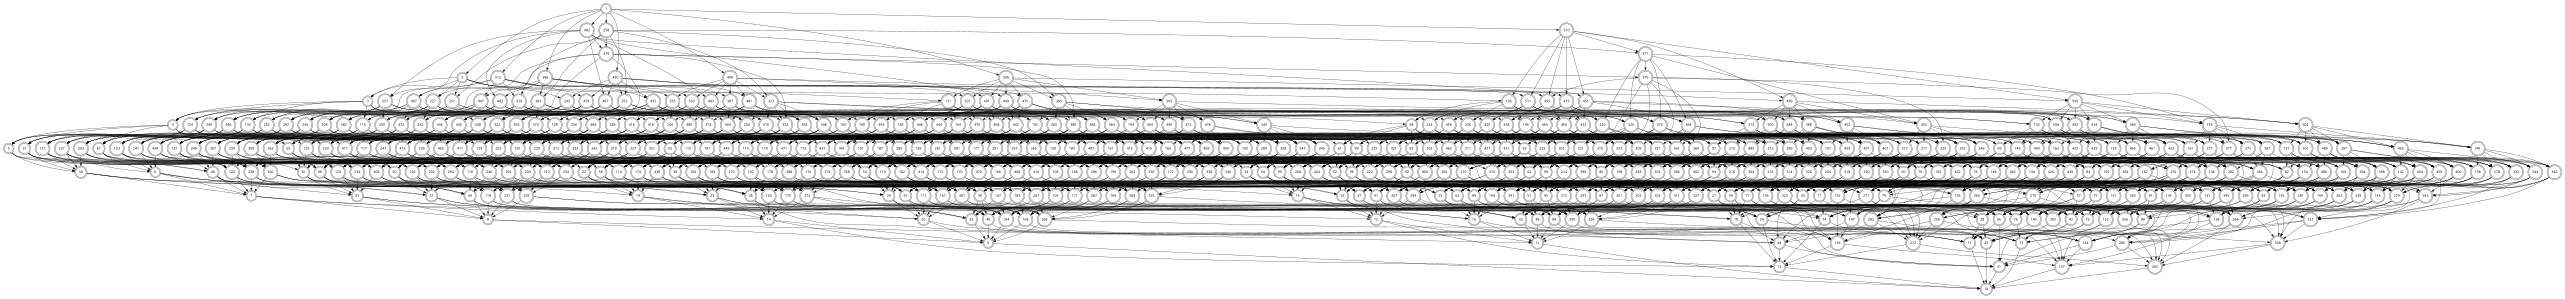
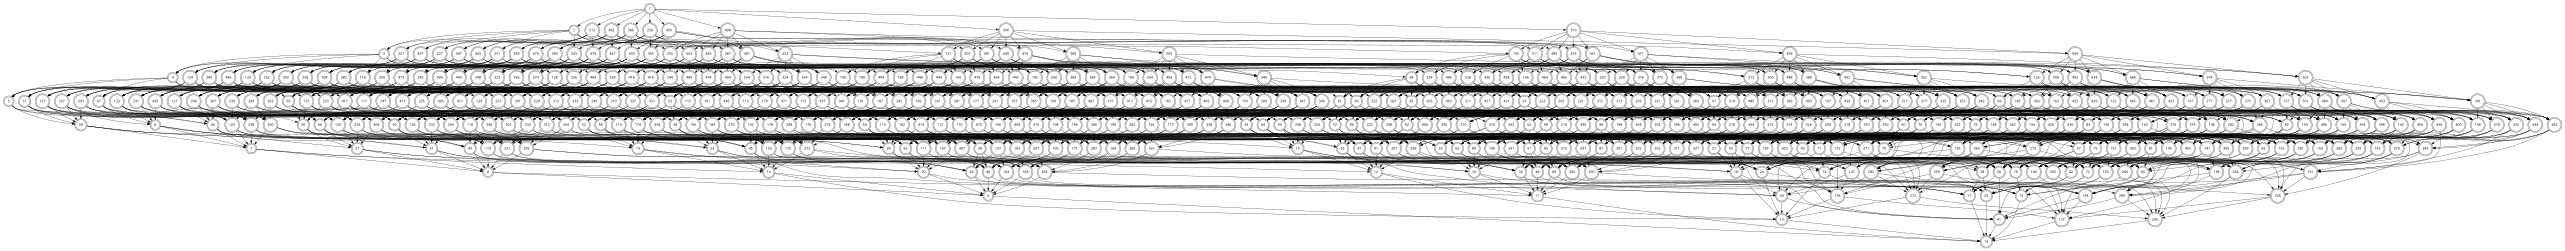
(1596, 83) -> (1596, 66)
(2410, 159) -> none
(913, 161) -> (922, 113)
